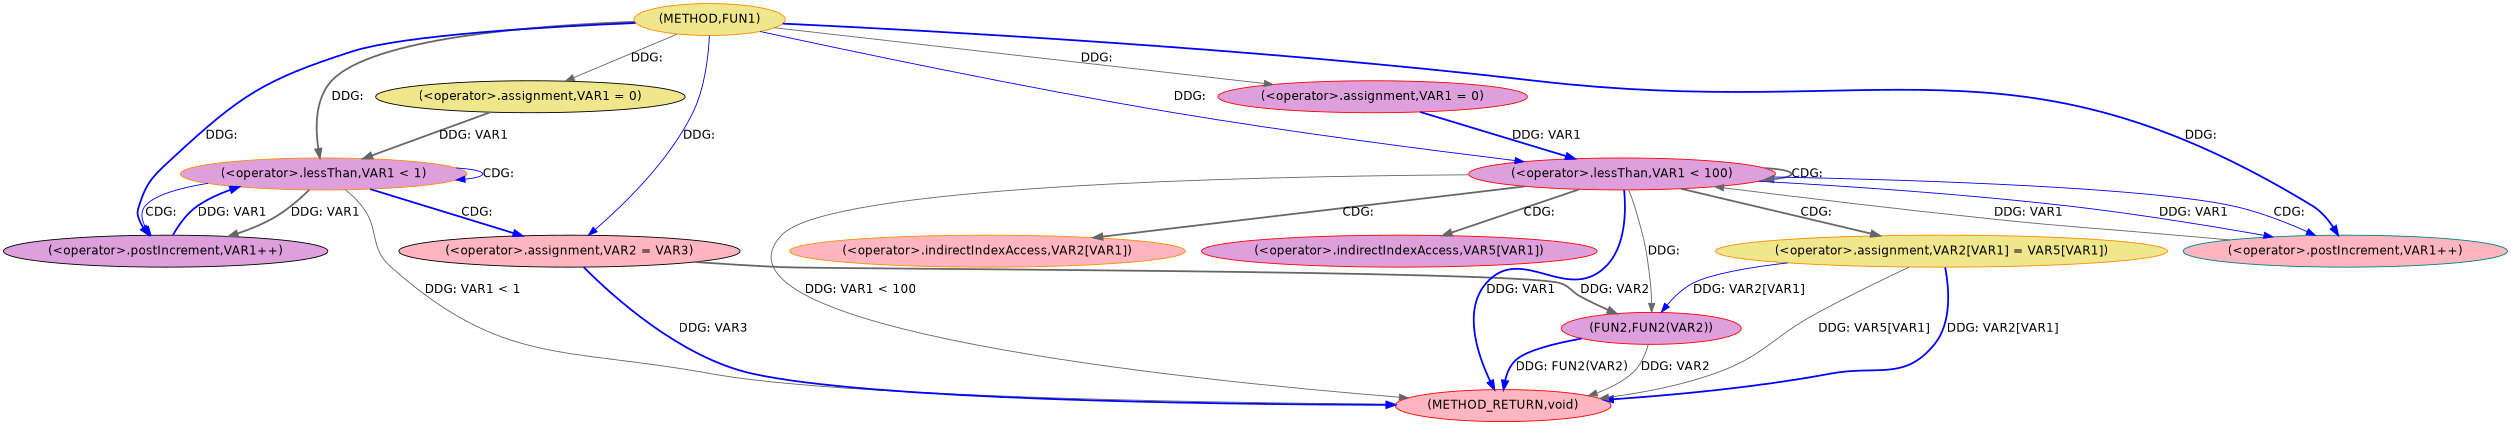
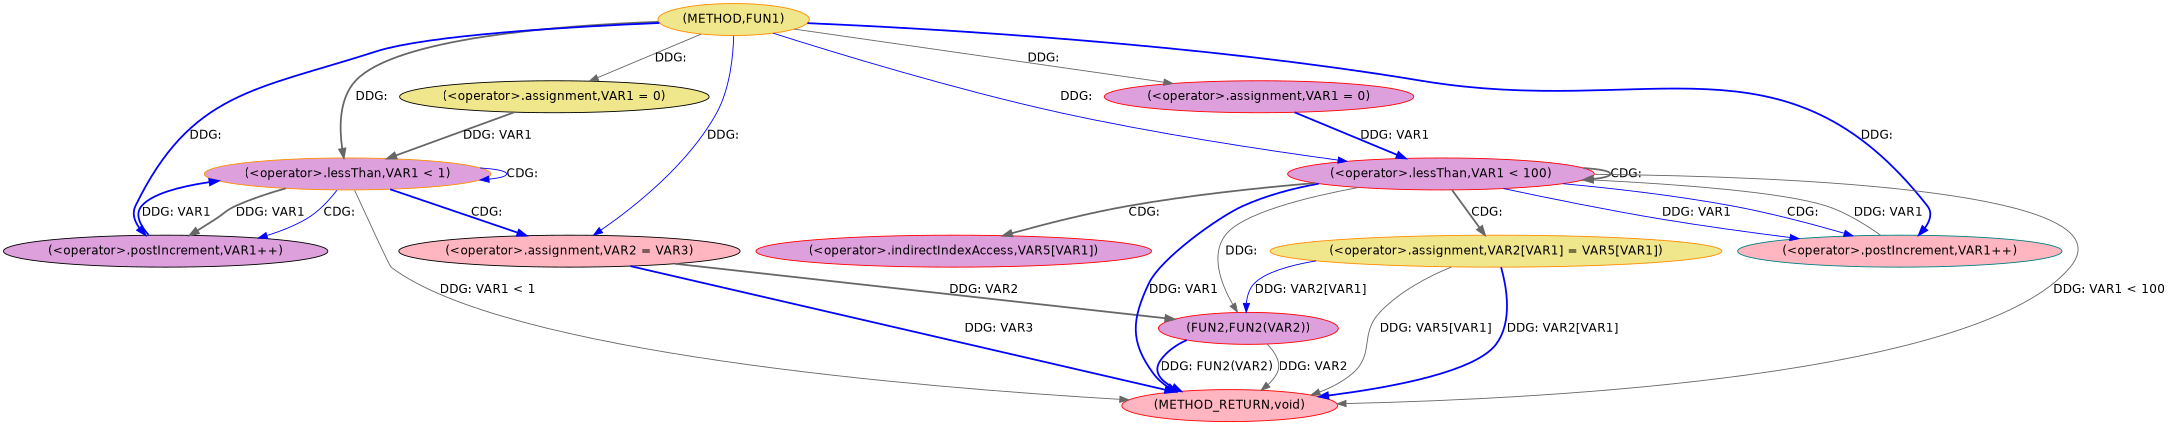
(987, 251) -> none
